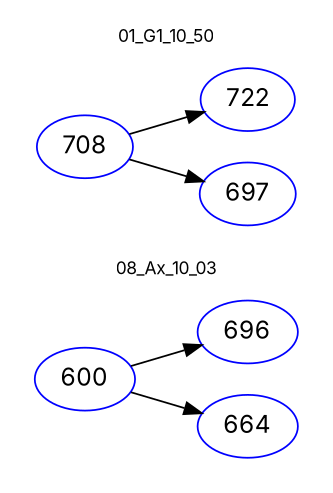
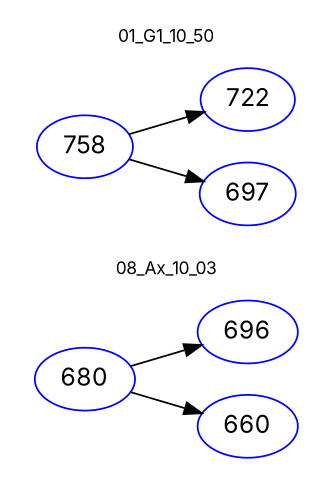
(85, 147) -> (85, 147)
(85, 379) -> (85, 379)
(248, 426) -> (248, 426)
